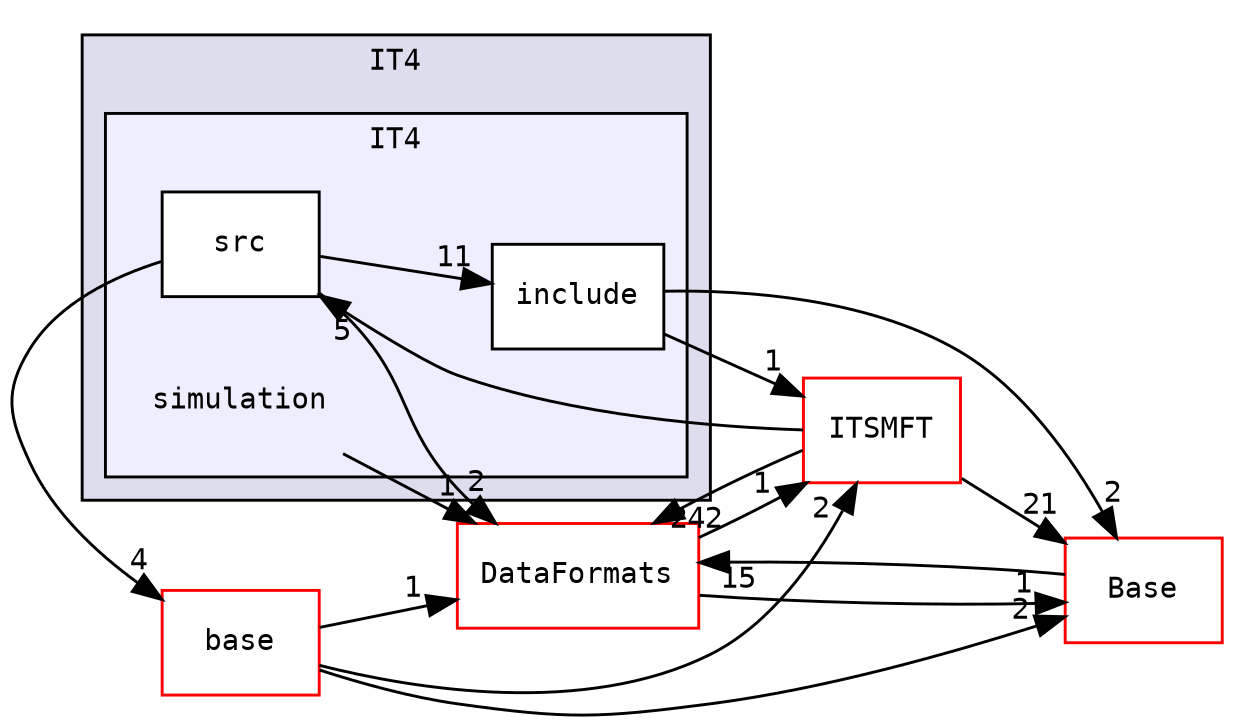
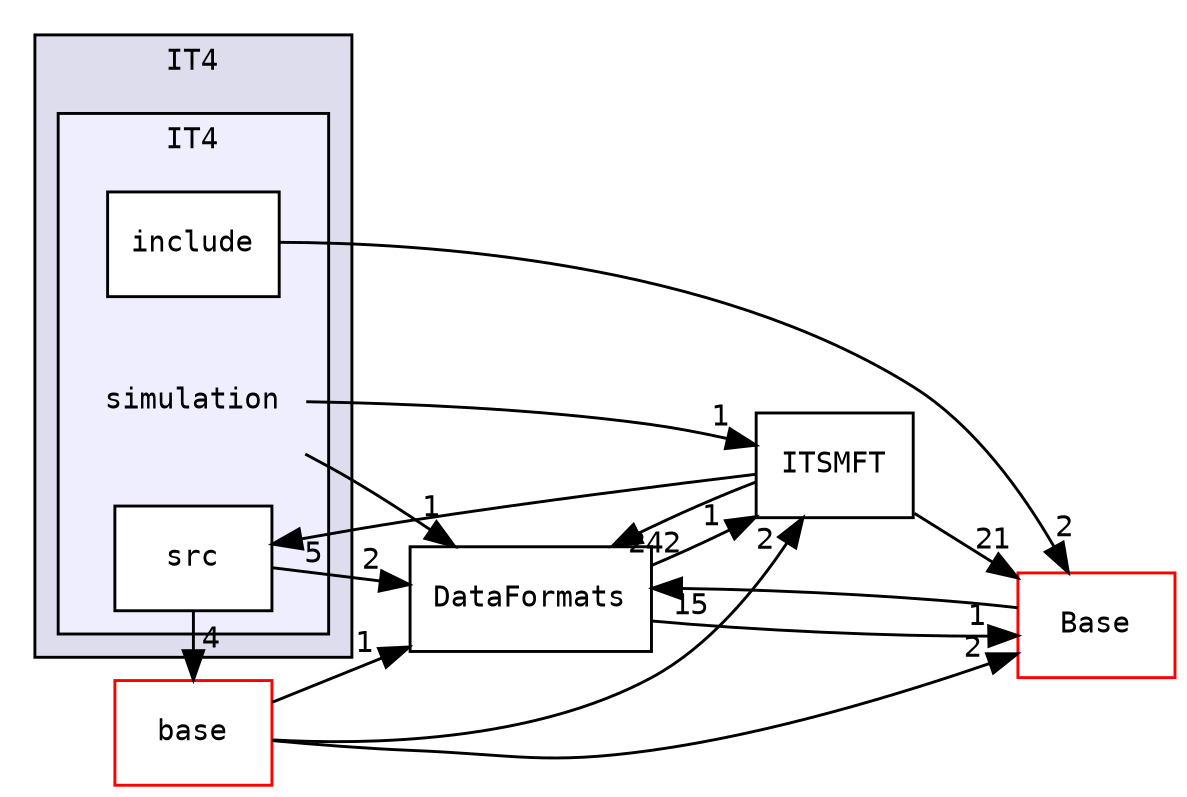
(391, 268) -> none
(728, 363) -> (517, 411)
(882, 430) -> (835, 465)
(578, 576) -> (531, 599)
